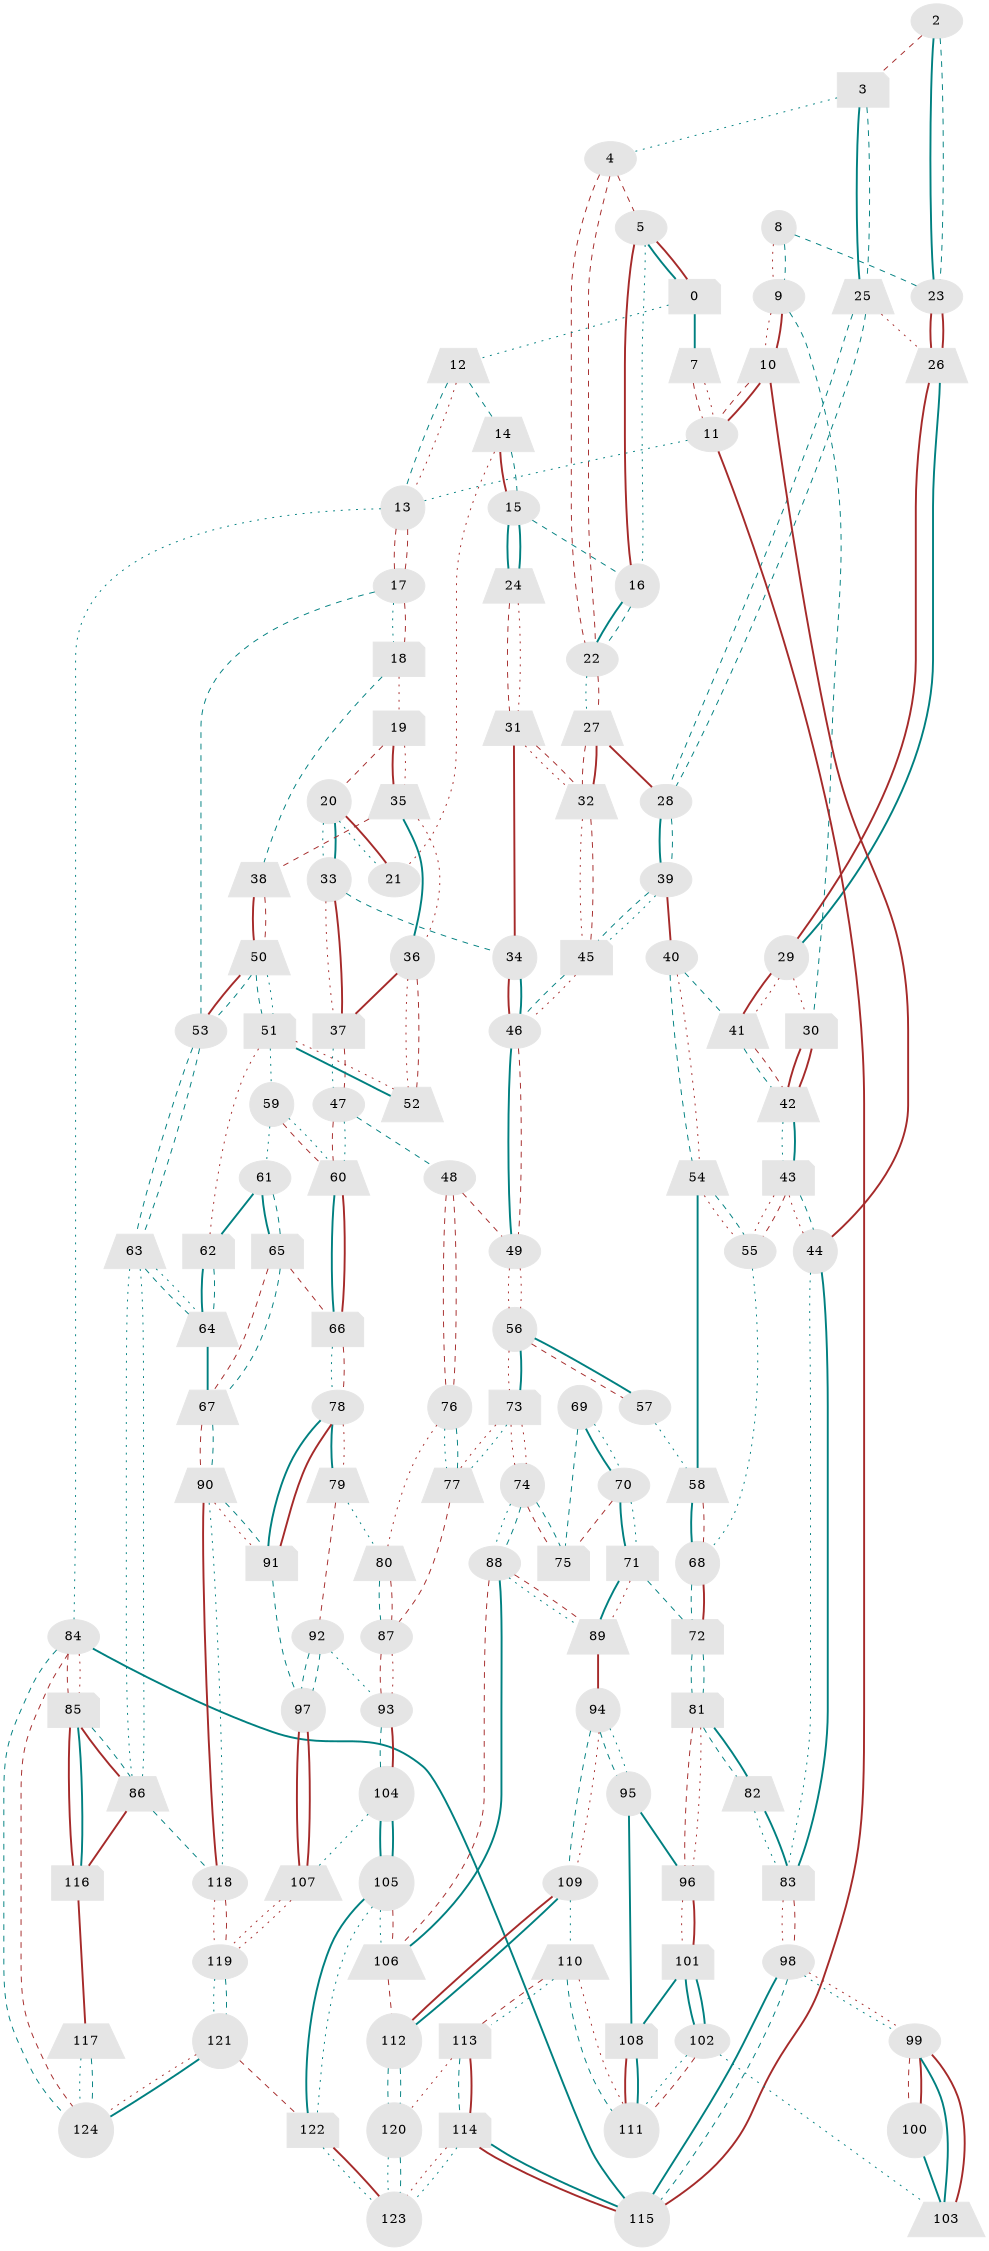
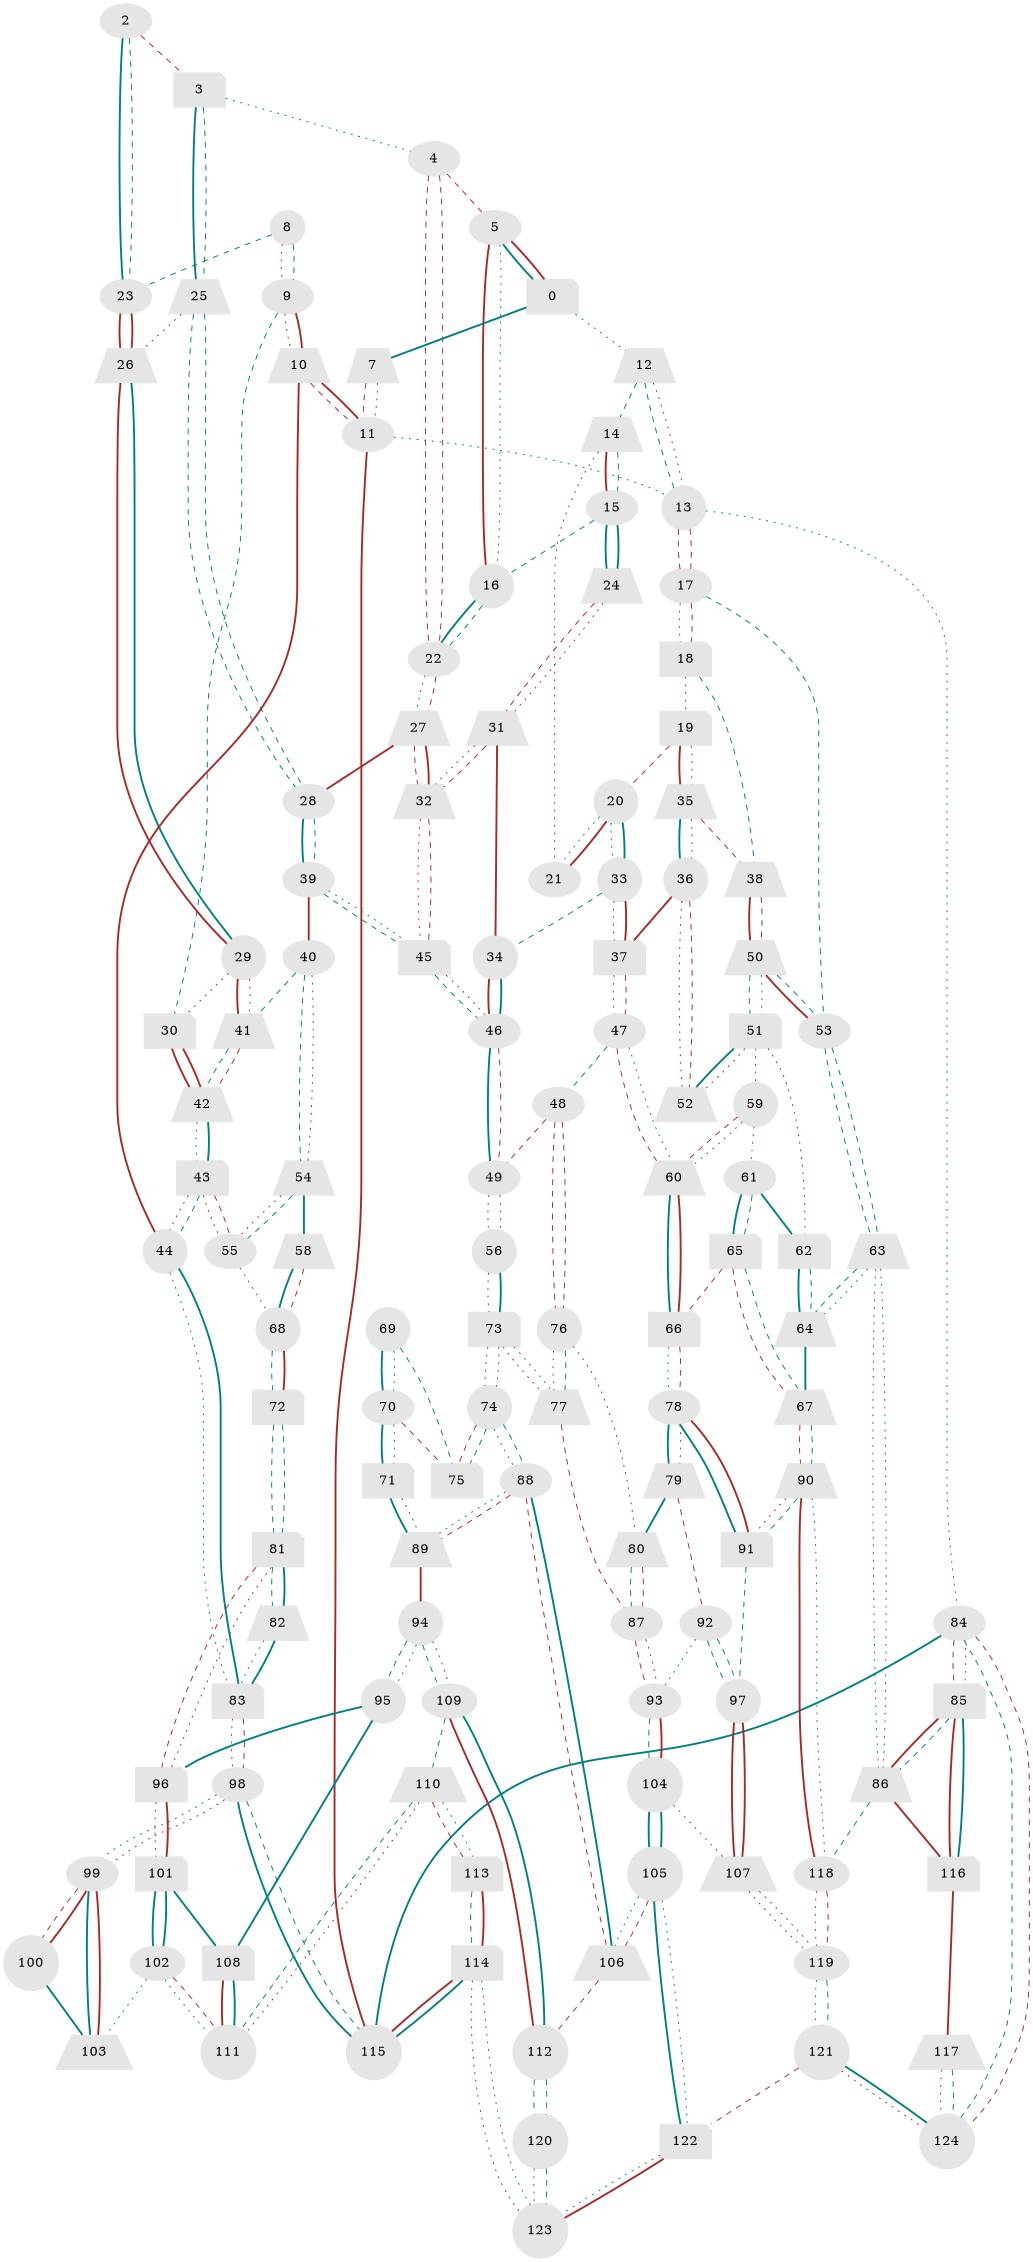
(645, 1407) -> none
(361, 1524) -> (656, 1515)
(665, 1600) -> none
(570, 1923) -> (439, 1743)
(432, 2083) -> none
